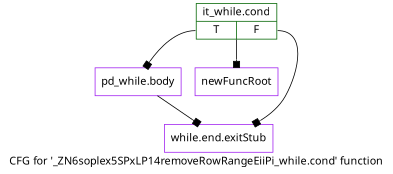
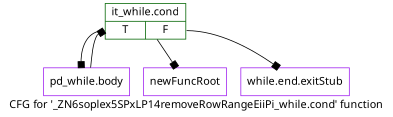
(175, 108) -> (93, 51)
